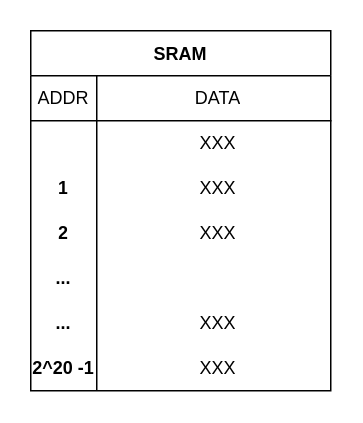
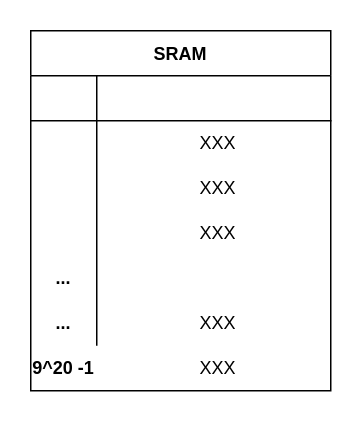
(64, 98) -> none
(214, 98) -> none
(64, 188) -> none
(64, 233) -> none
(64, 368) -> (64, 368)
